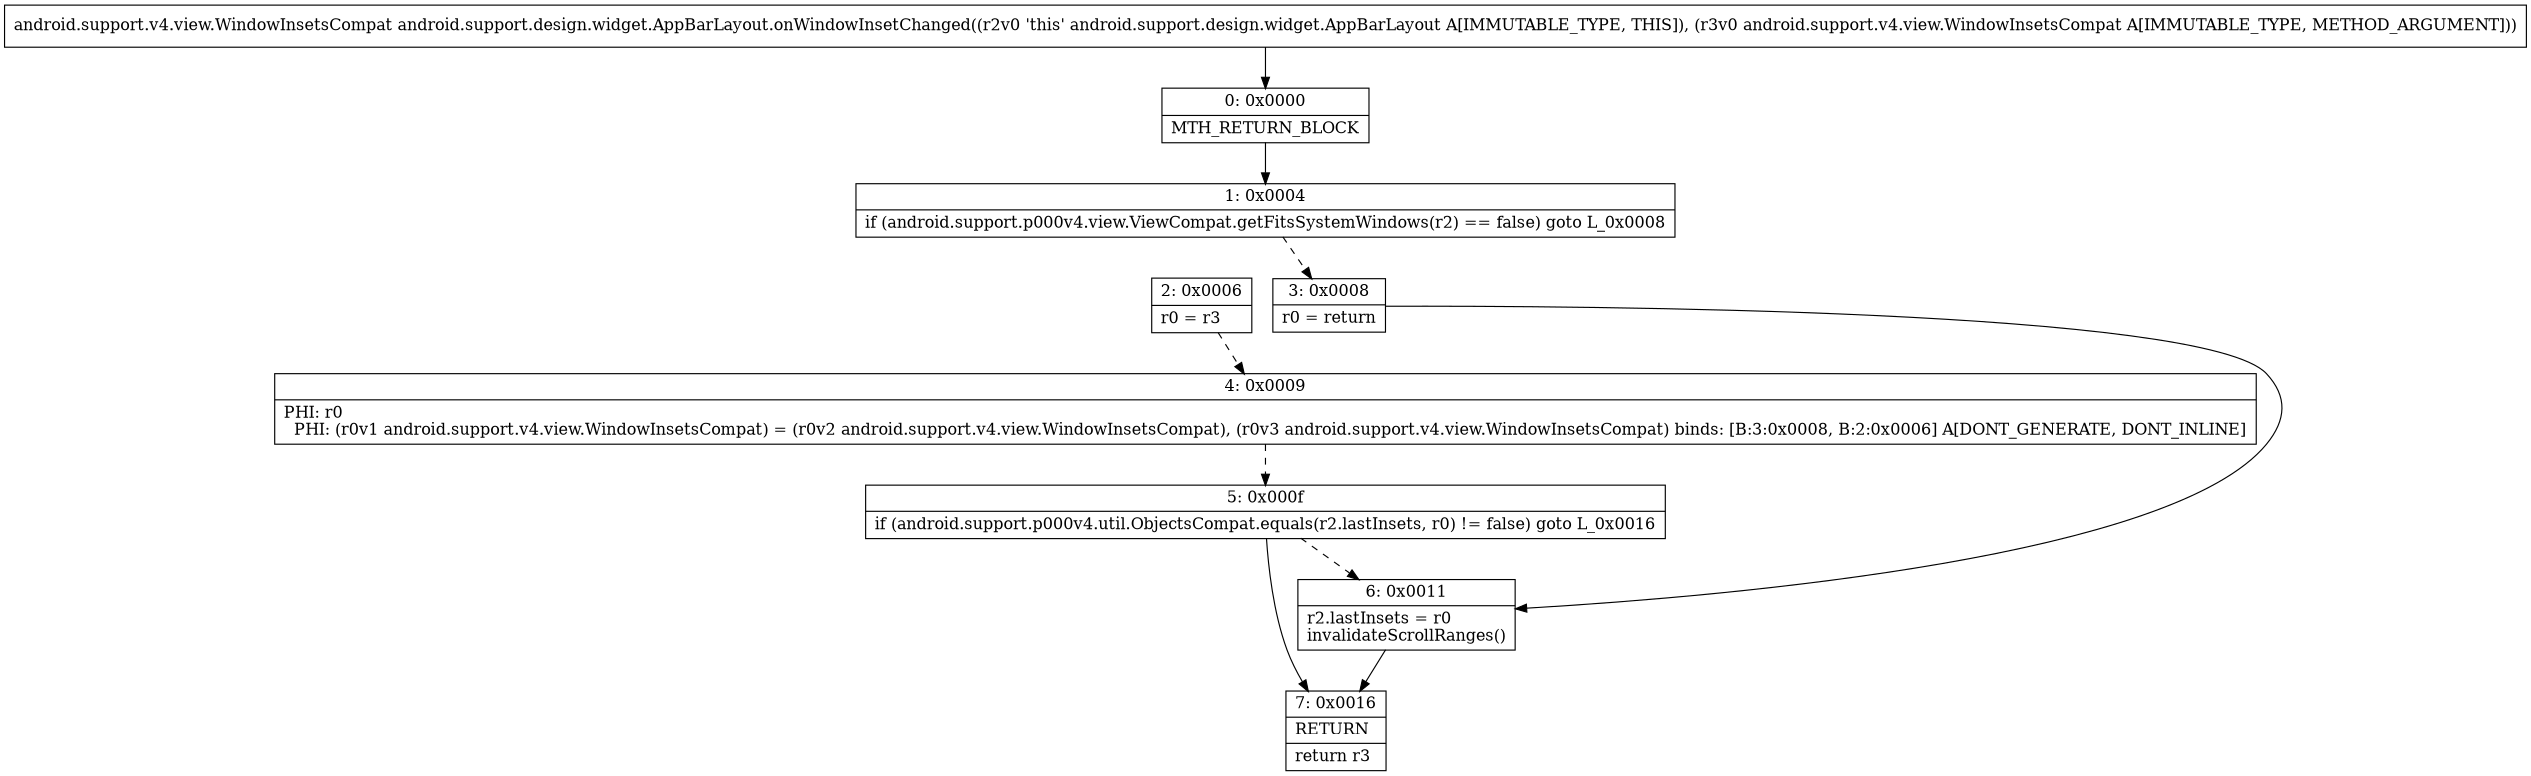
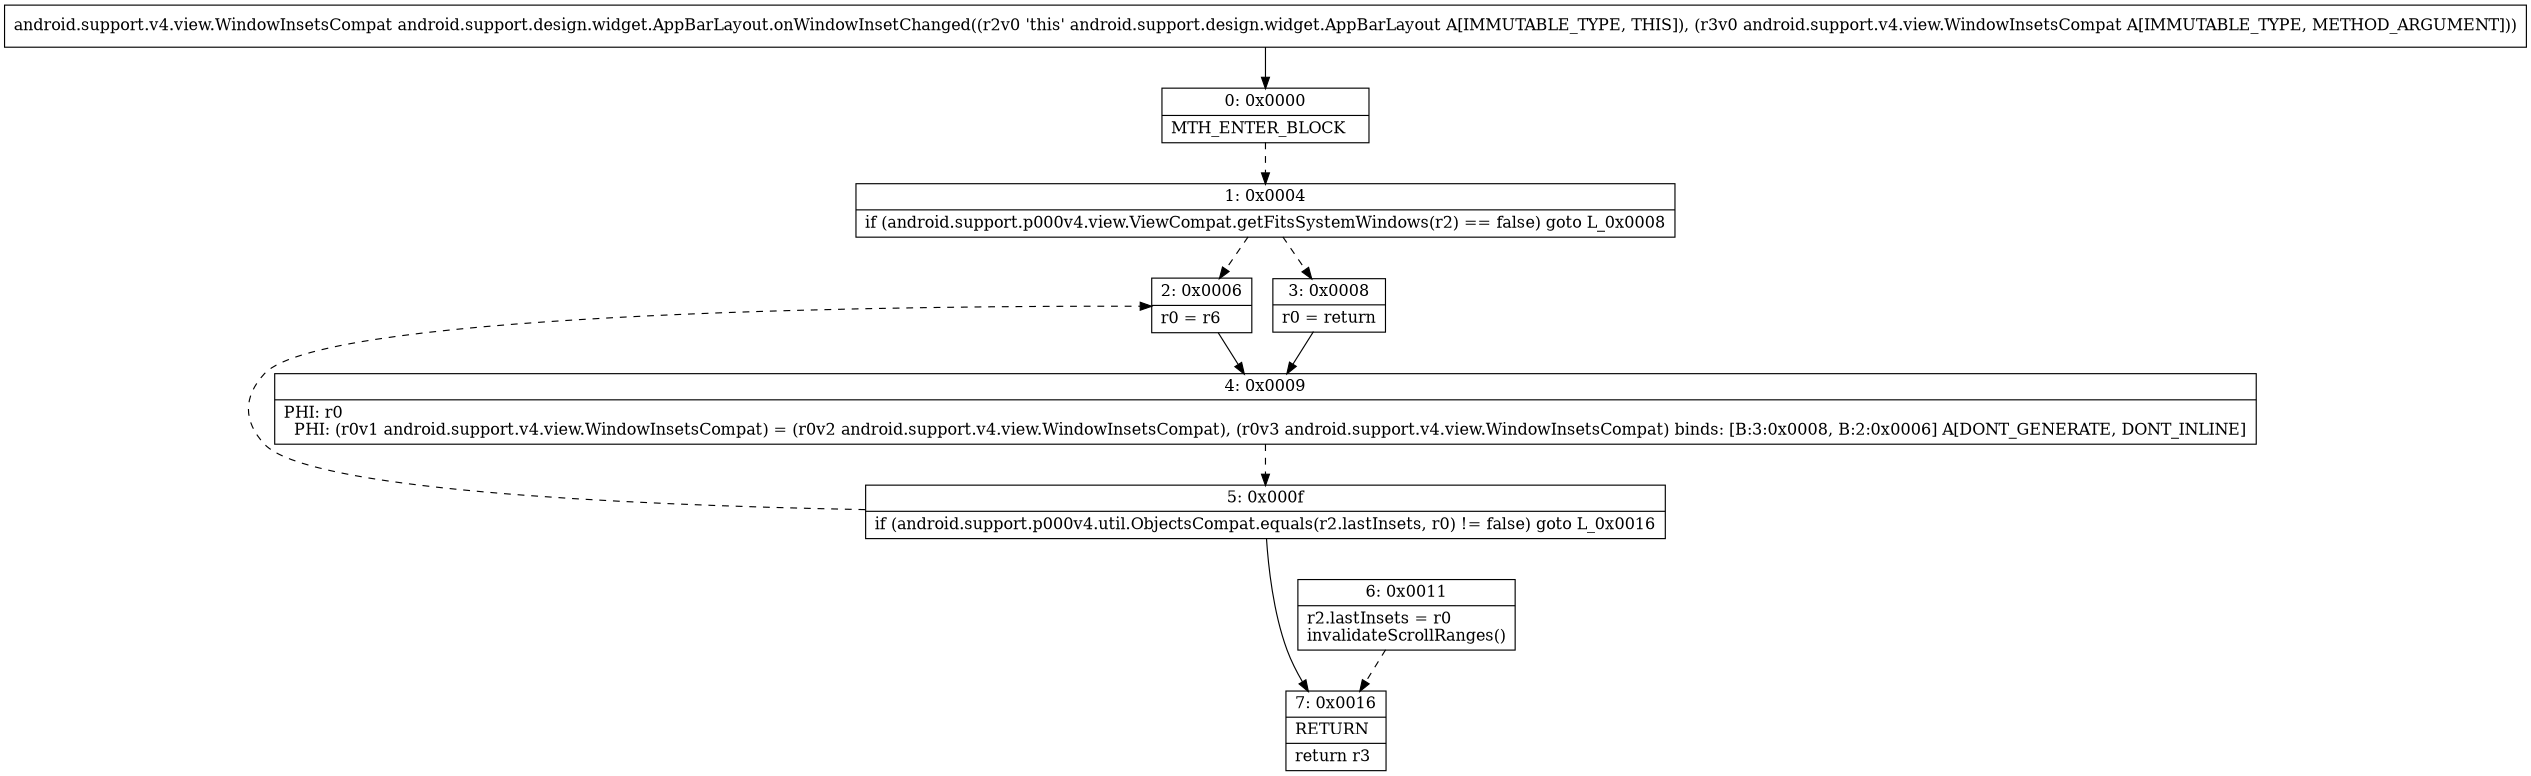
(1265, 129) -> (1259, 129)
(1265, 158) -> (1265, 158)
none -> (1237, 253)
(1191, 319) -> (1191, 319)
(1228, 349) -> (1228, 349)
(2248, 365) -> (1303, 348)
(1325, 556) -> (357, 344)
(1376, 666) -> (1376, 666)
